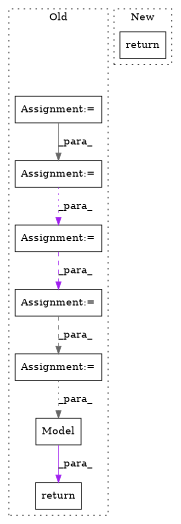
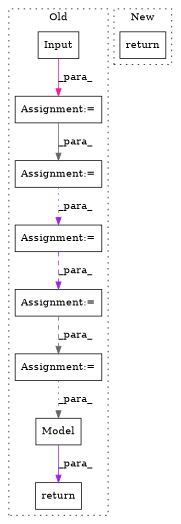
none -> (58, 45)
